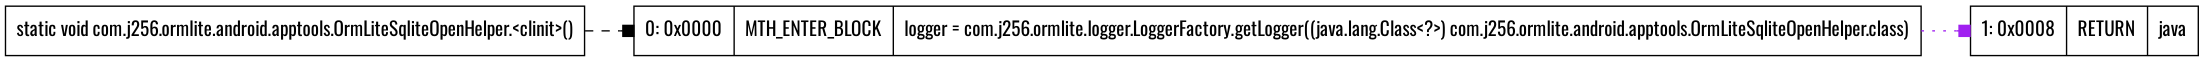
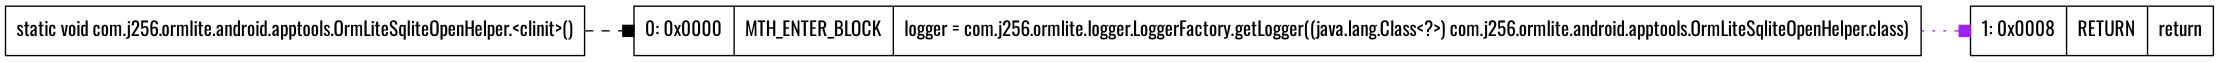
(2173, 30) -> (2180, 30)
